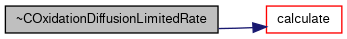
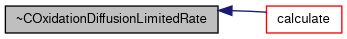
(236, 28) -> (249, 11)
